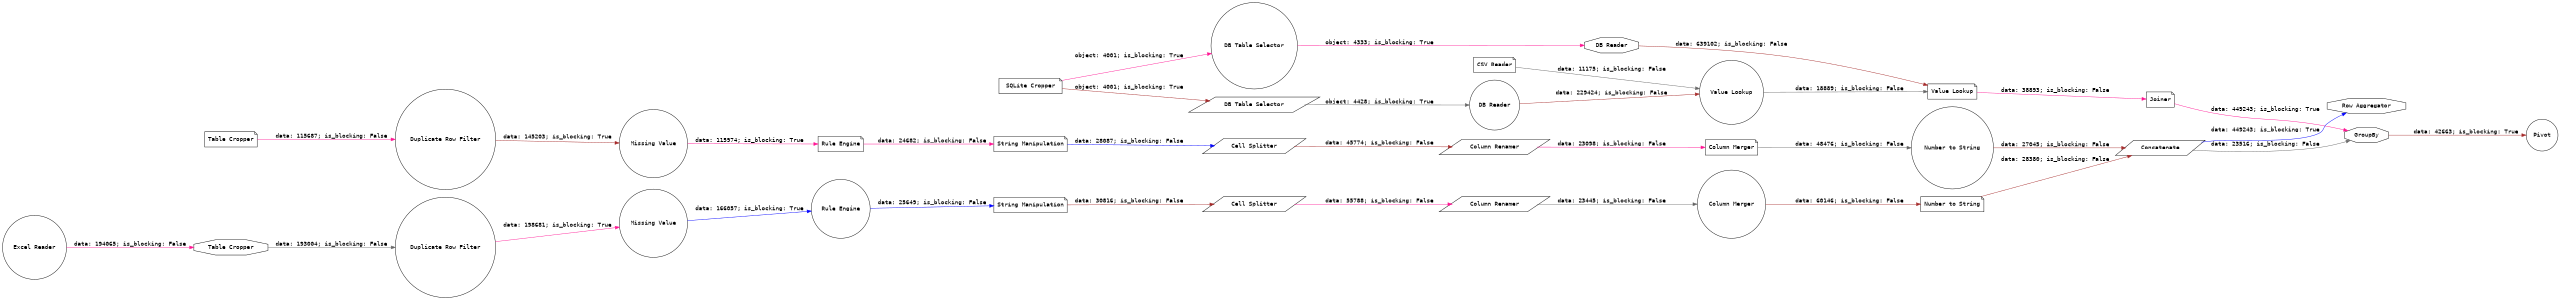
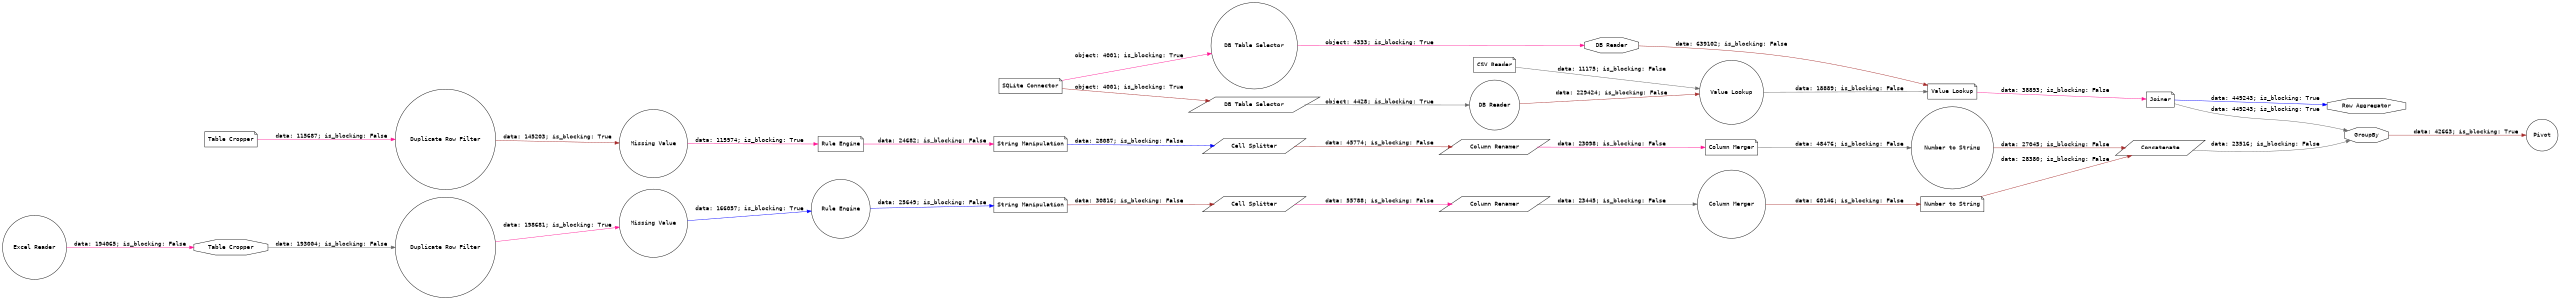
(1031, 86) -> (1031, 86)
(2259, 119) -> (2259, 119)
(2276, 140) -> (2249, 102)
